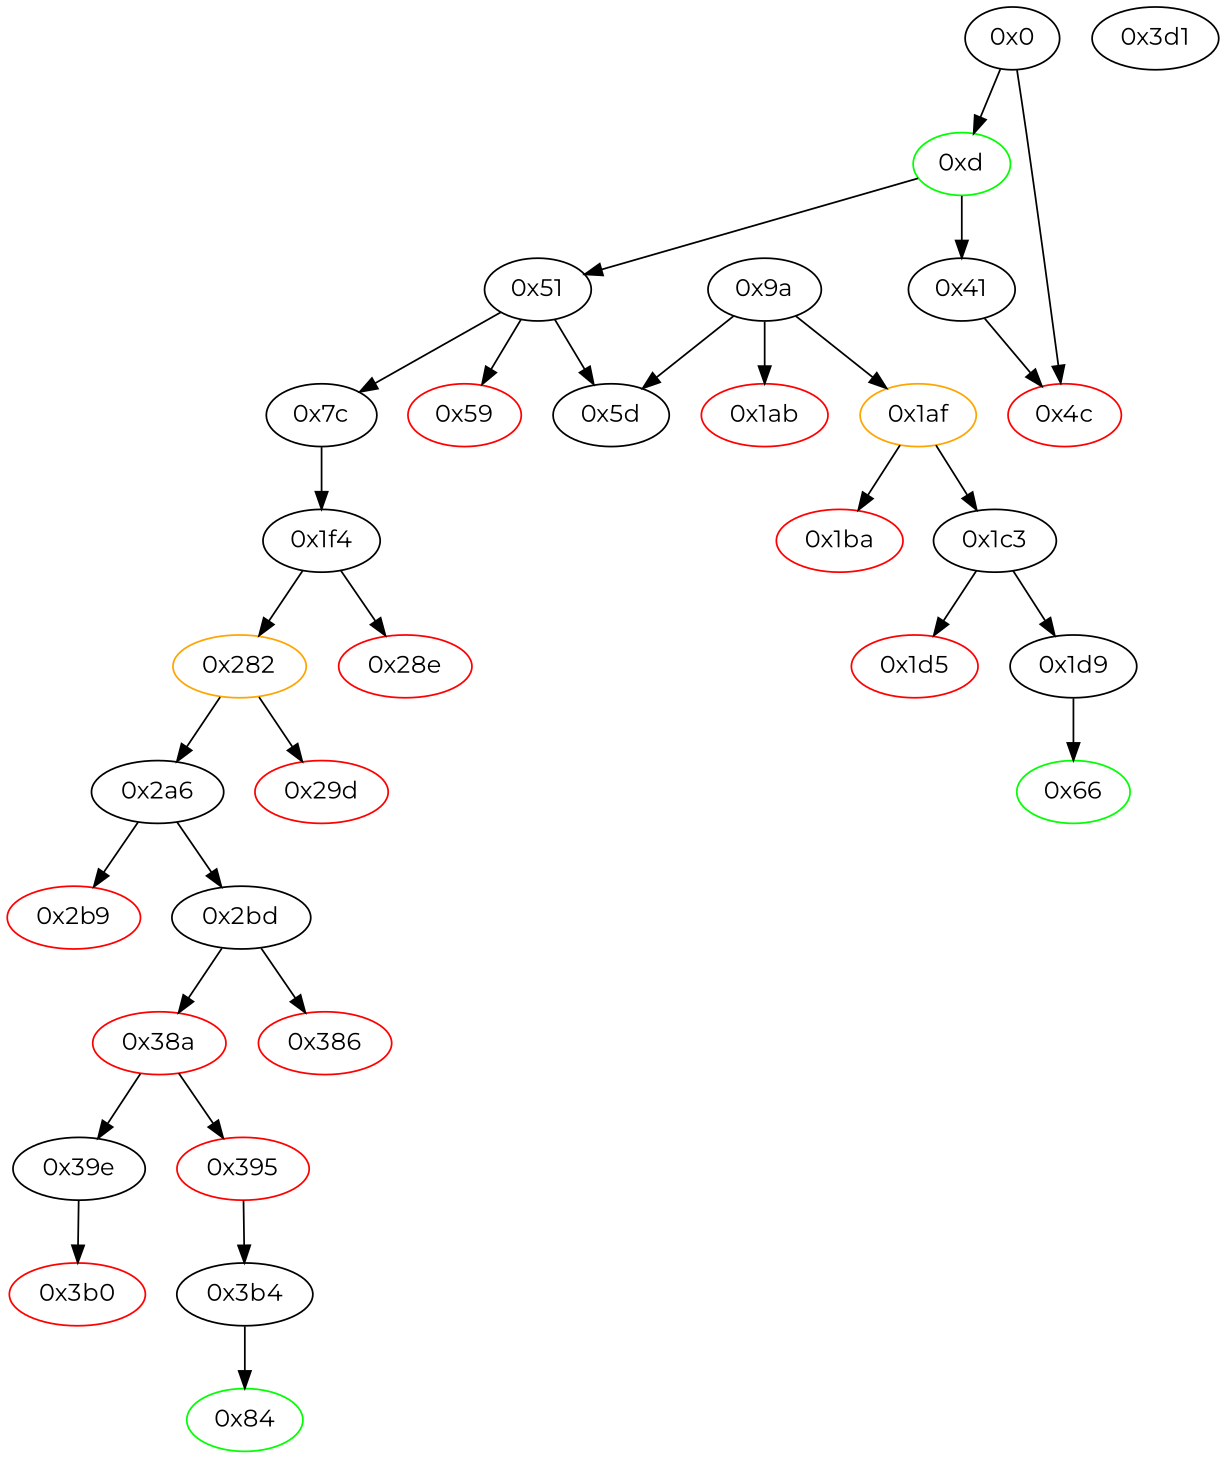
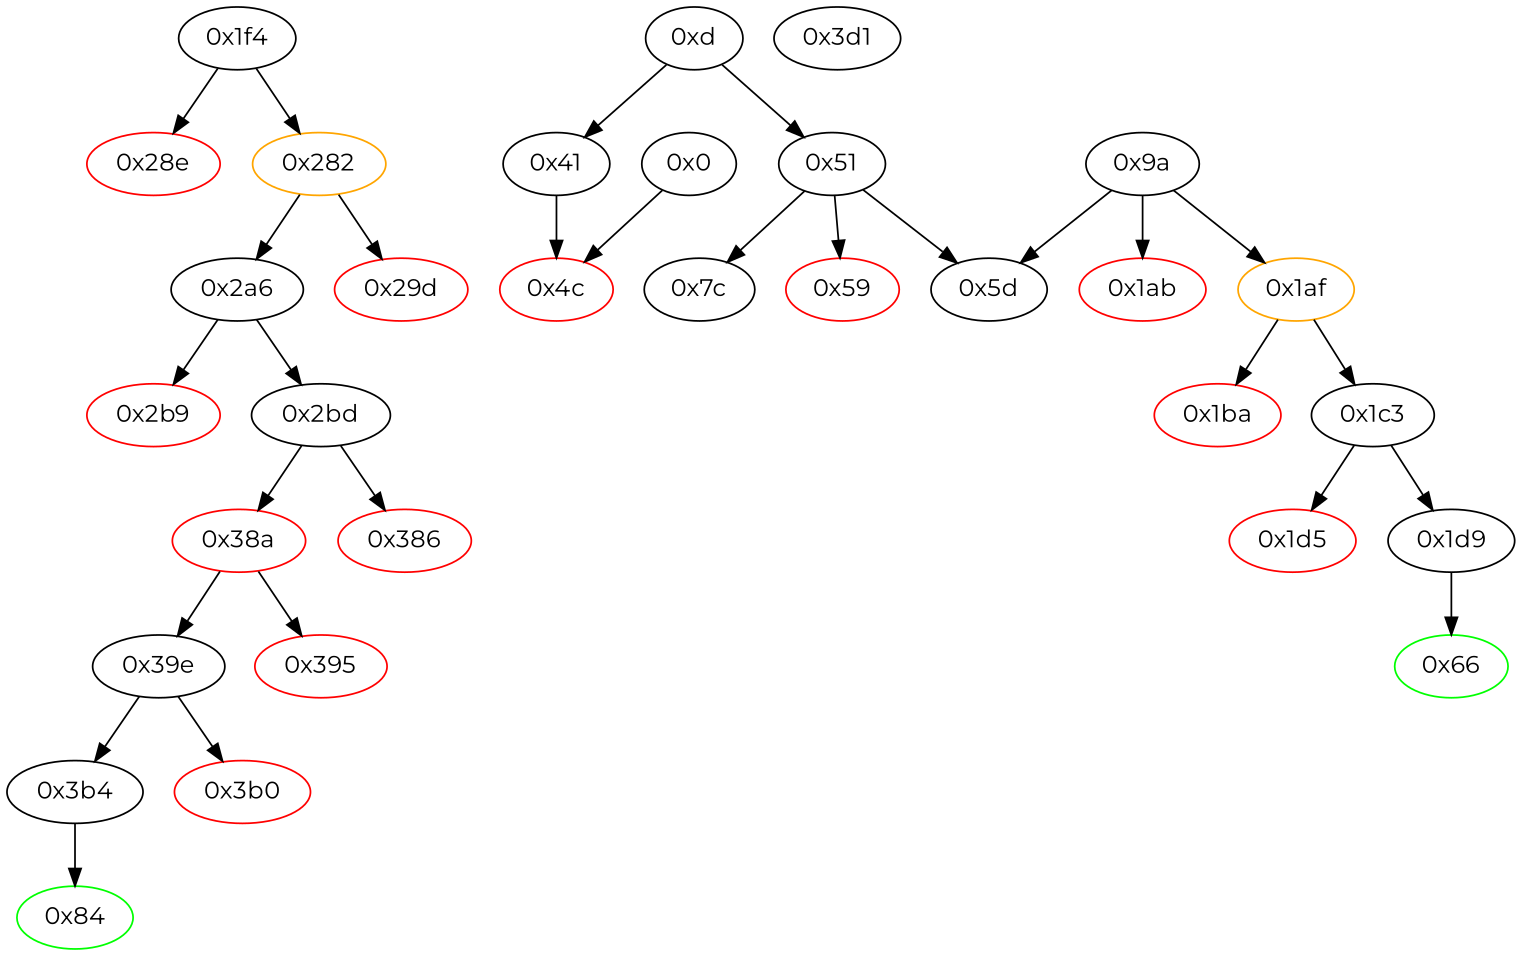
(990, 93) -> none
(962, 164) -> (694, 38)
(322, 469) -> none
(244, 1223) -> (122, 722)
